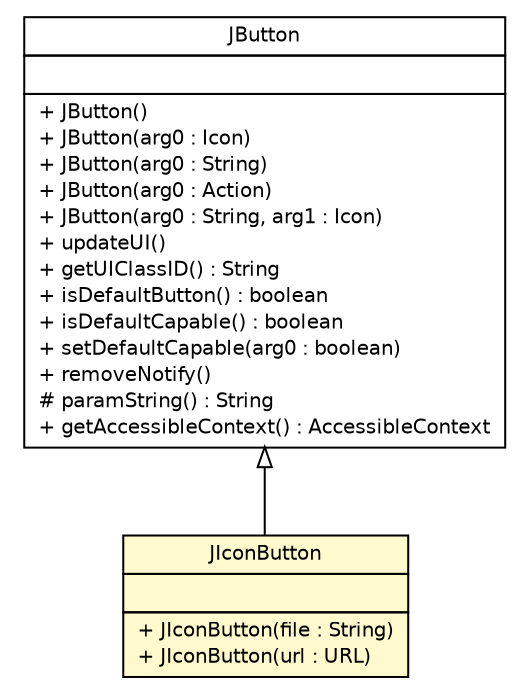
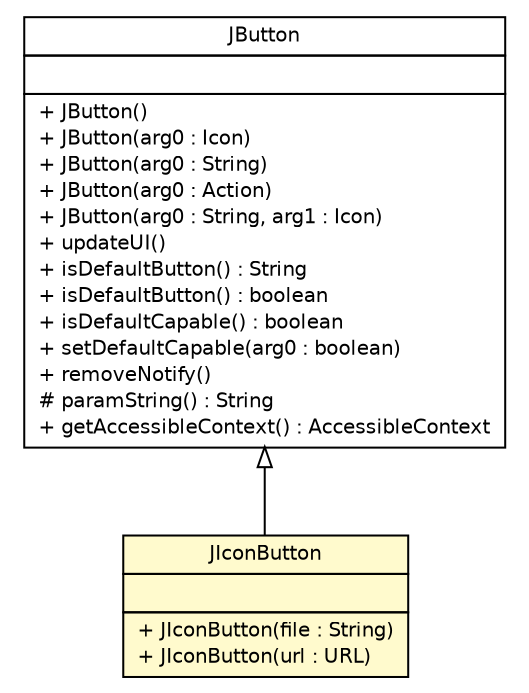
(160, 270) -> (173, 270)
